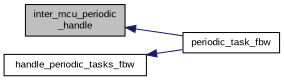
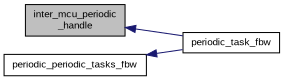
(75, 65) -> (75, 65)
